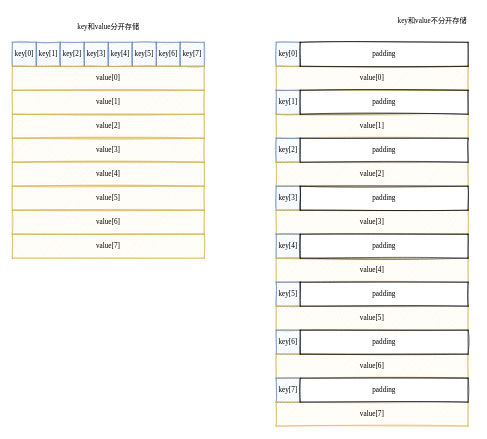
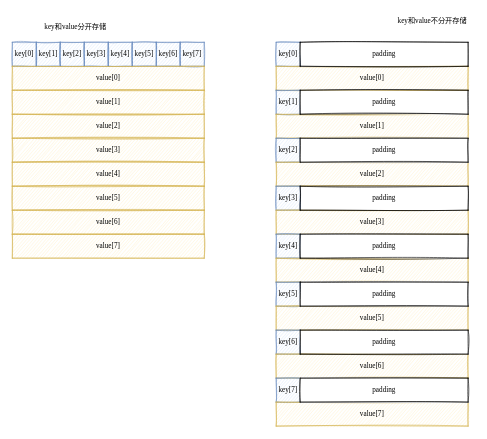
(108, 27) -> (75, 27)
